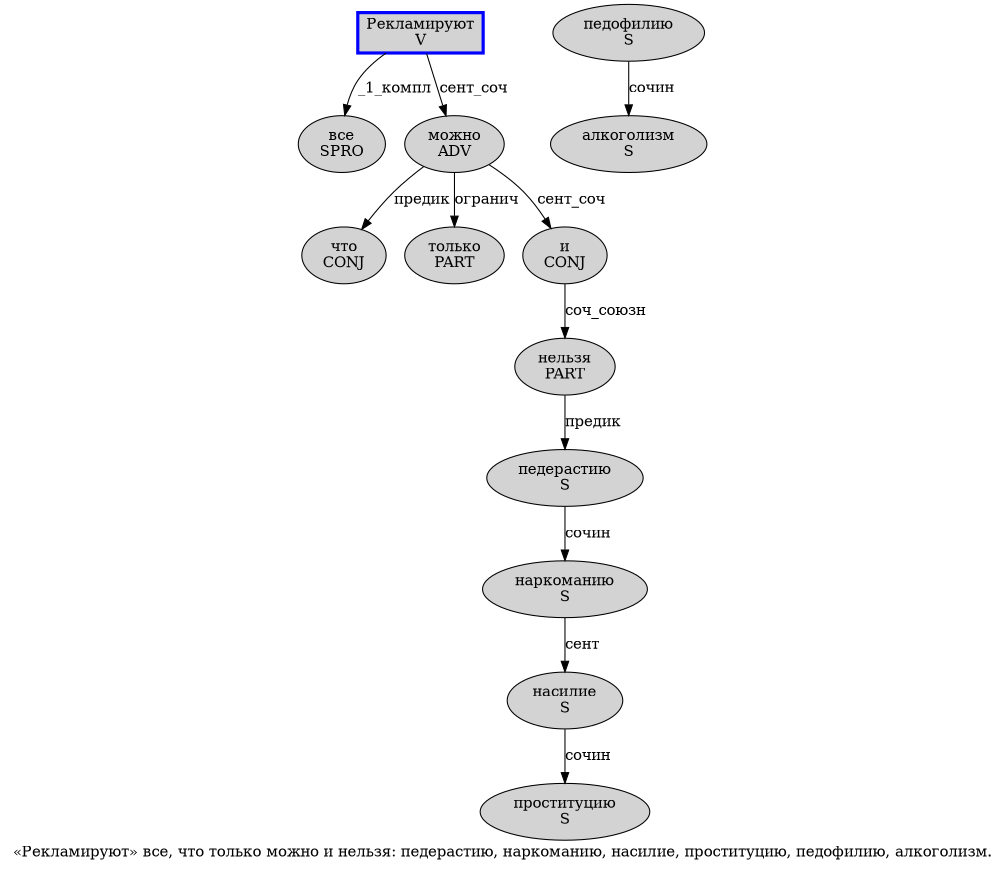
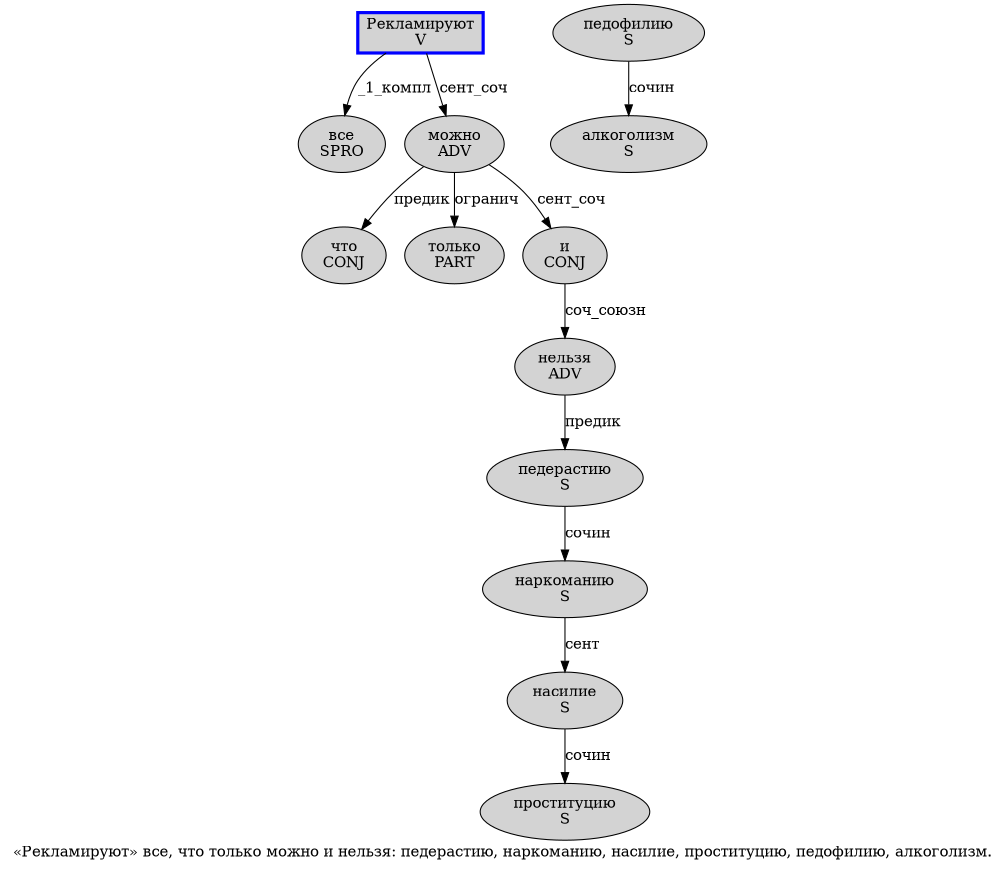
(565, 367) -> (565, 367)
